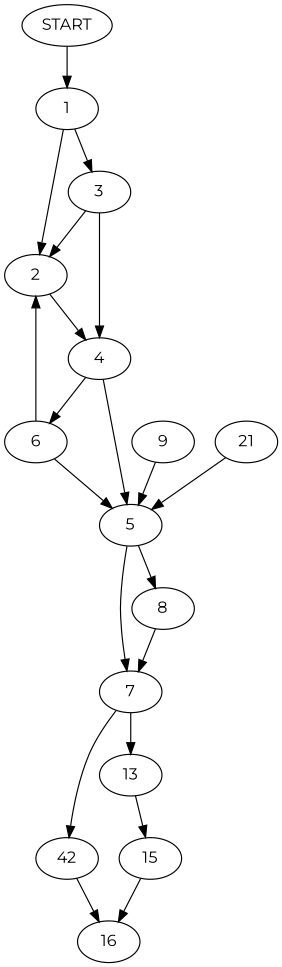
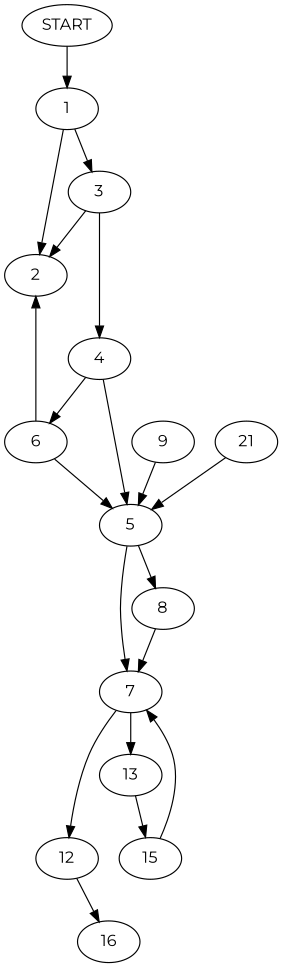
(64, 312) -> none
(67, 858) -> (67, 858)
(132, 895) -> (175, 778)
